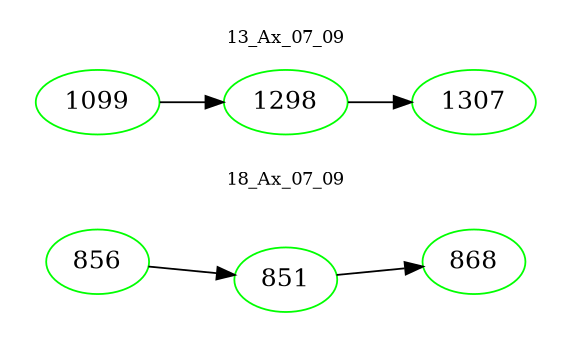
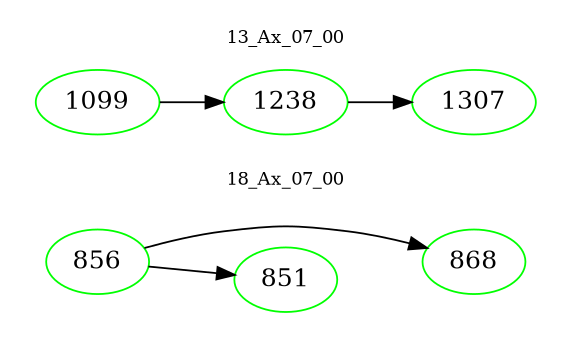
(286, 39) -> (286, 39)
(286, 102) -> (286, 102)
(286, 180) -> (286, 180)
(371, 272) -> (277, 227)
